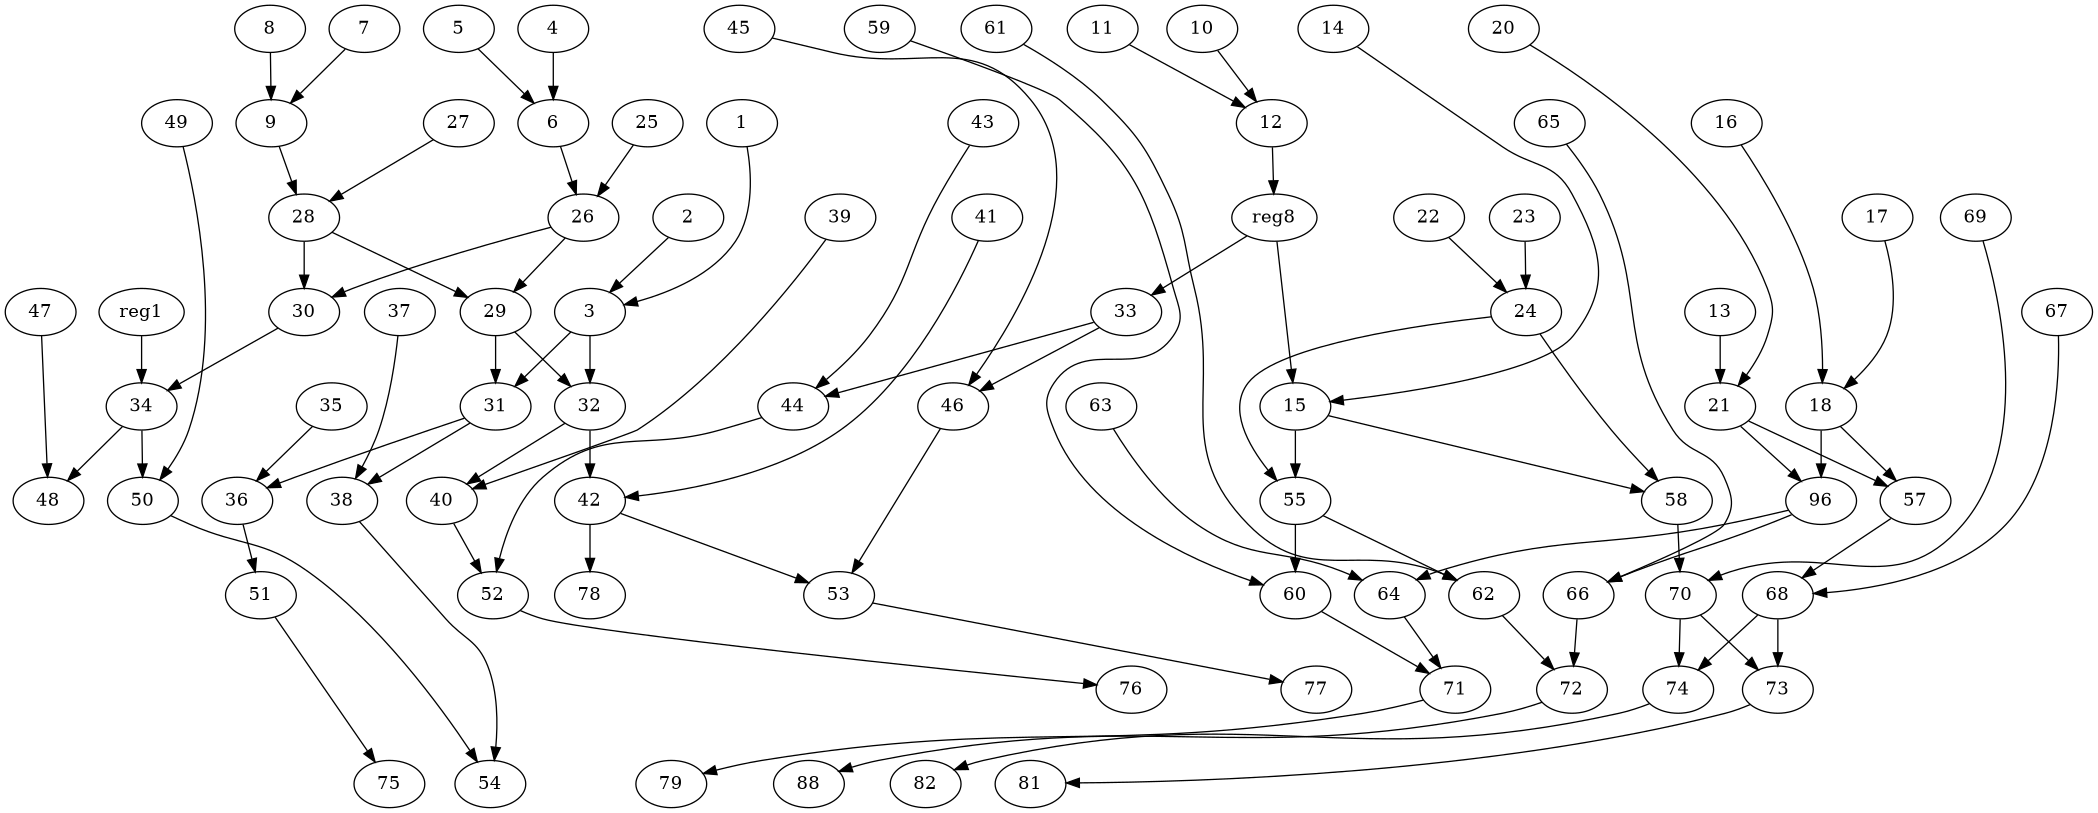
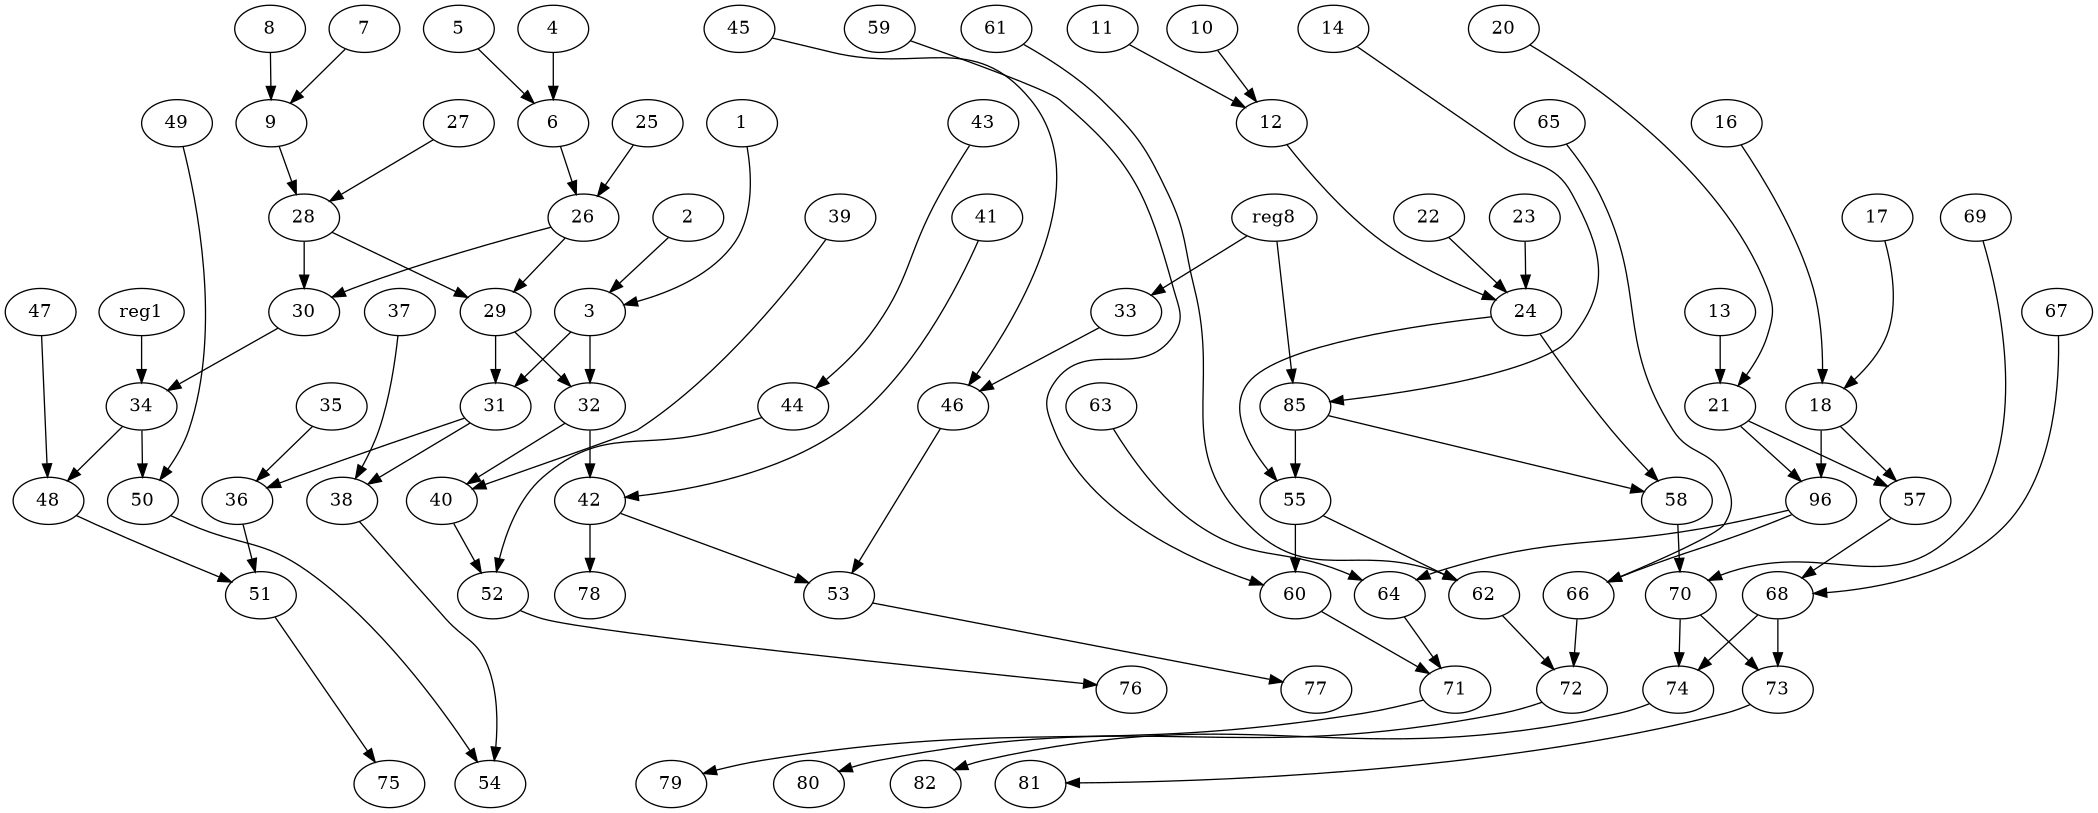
(1273, 164) -> (1374, 235)
(966, 358) -> none
(1295, 406) -> (1295, 406)
none -> (147, 547)
(809, 784) -> (809, 784)
